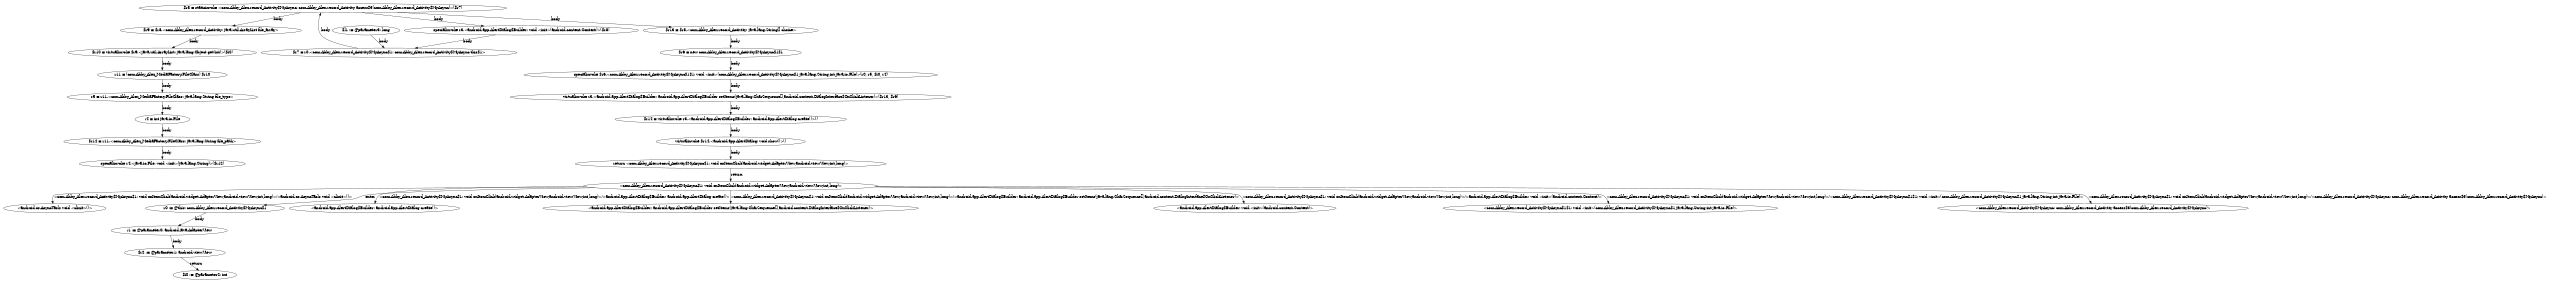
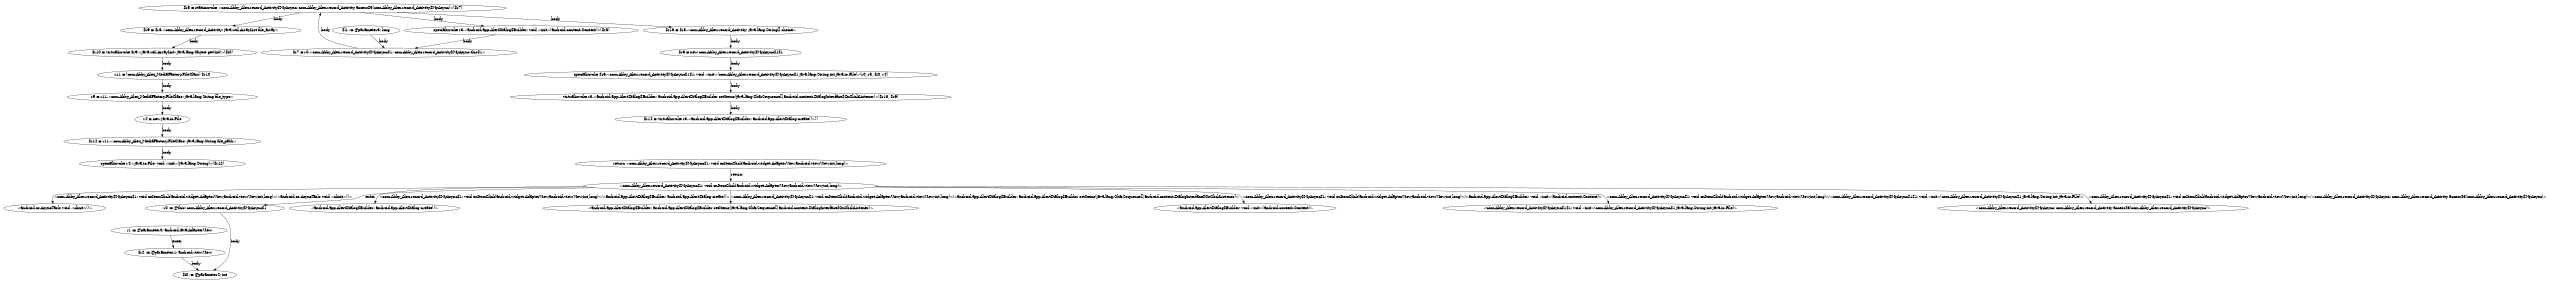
(162, 119) -> (162, 119)
(731, 142) -> none
(193, 219) -> (231, 242)
(177, 242) -> (177, 242)
(196, 264) -> (196, 264)
